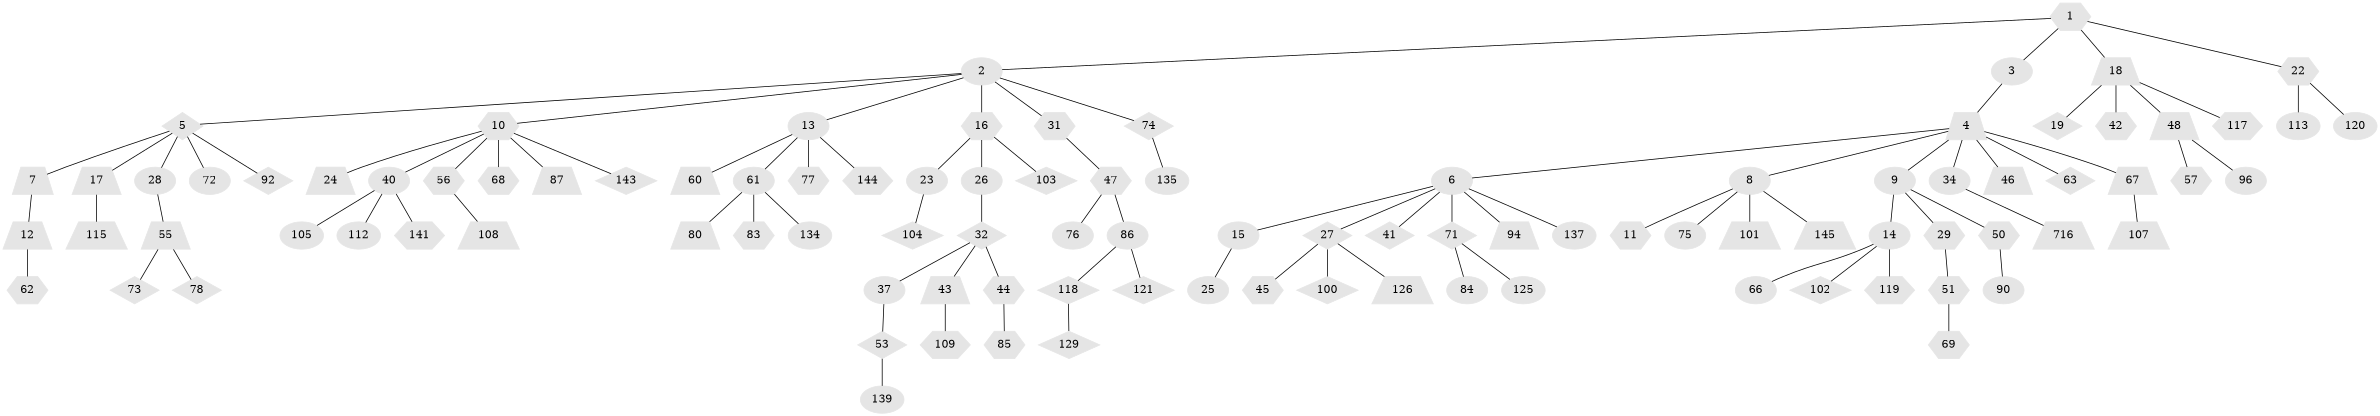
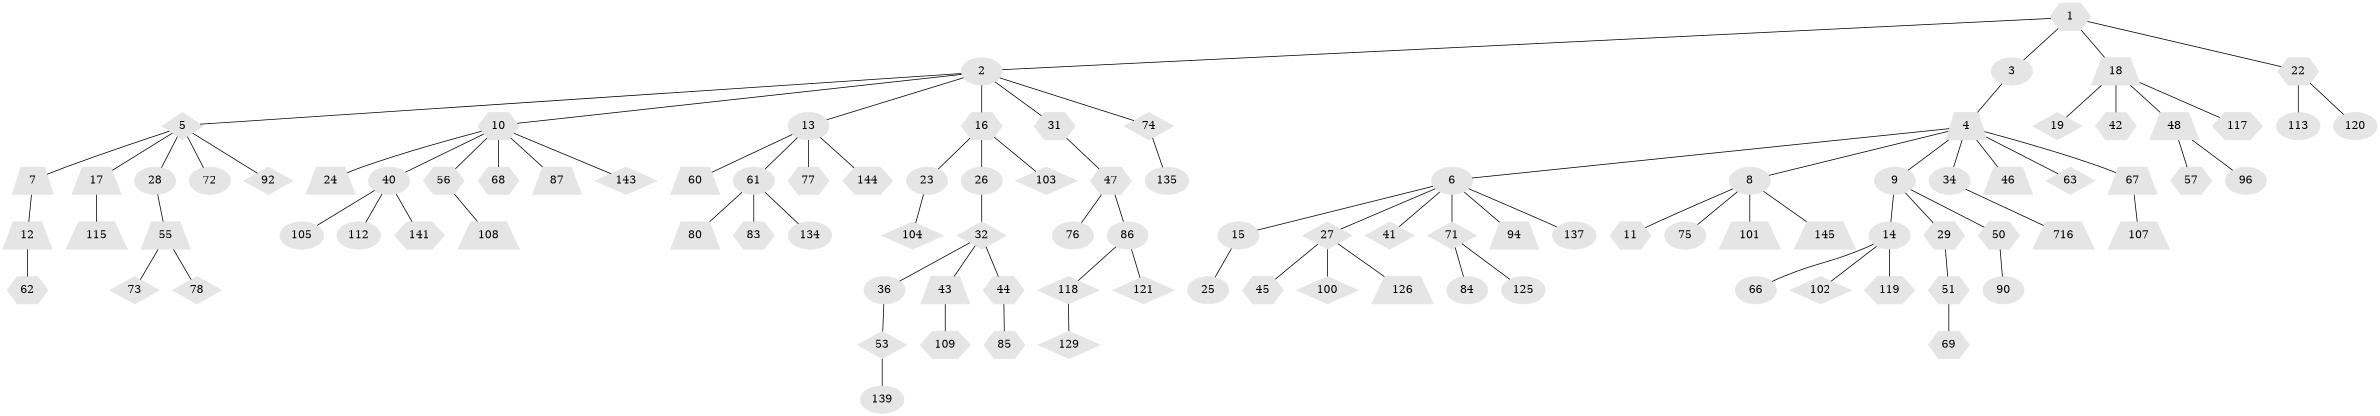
(884, 290) -> (884, 290)
